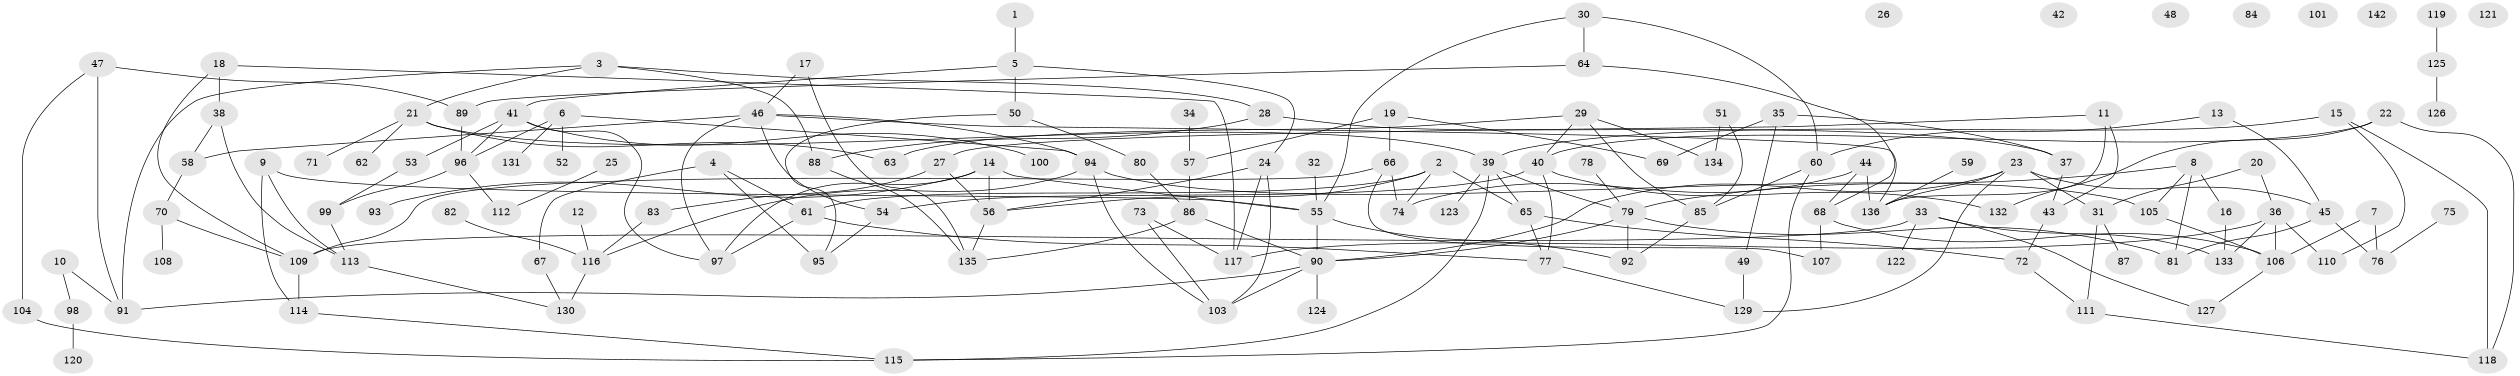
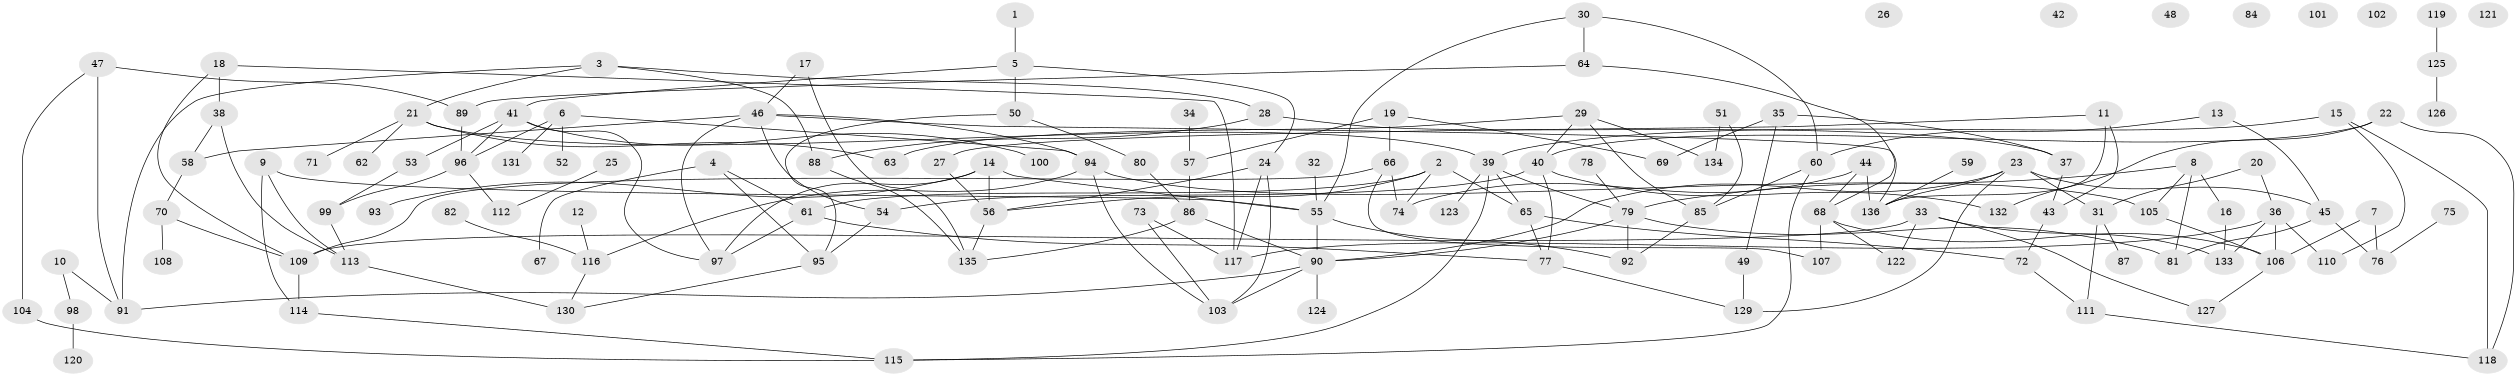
(2377, 15) -> (2377, 15)
(654, 213) -> none
none -> (1858, 237)
(553, 287) -> (693, 287)
